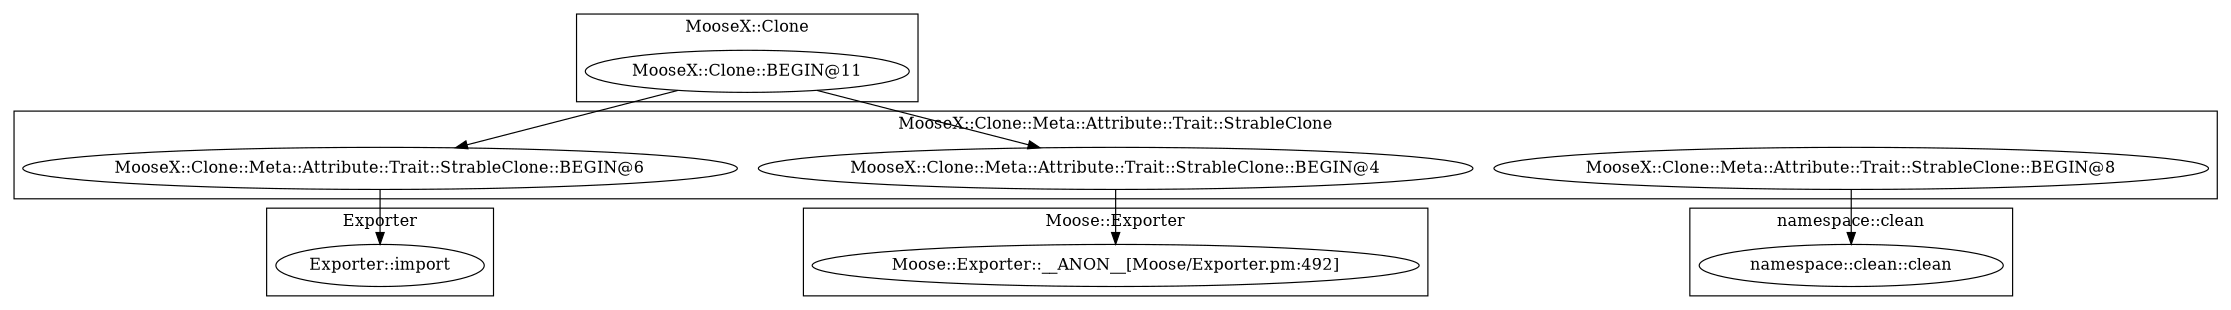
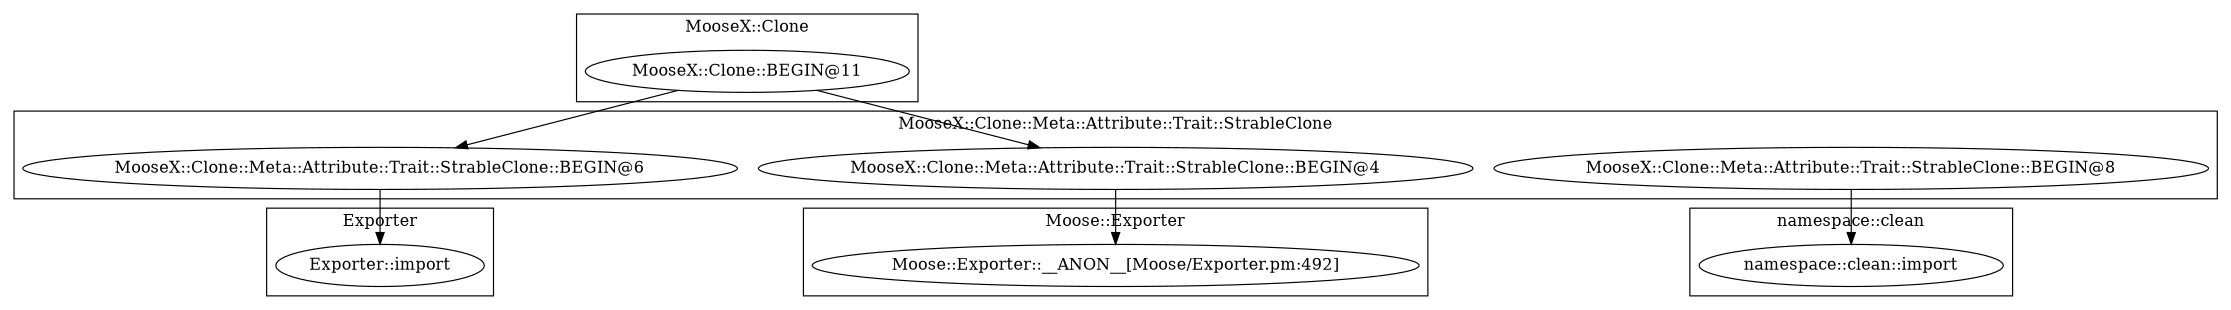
(1851, 265) -> (1851, 265)
